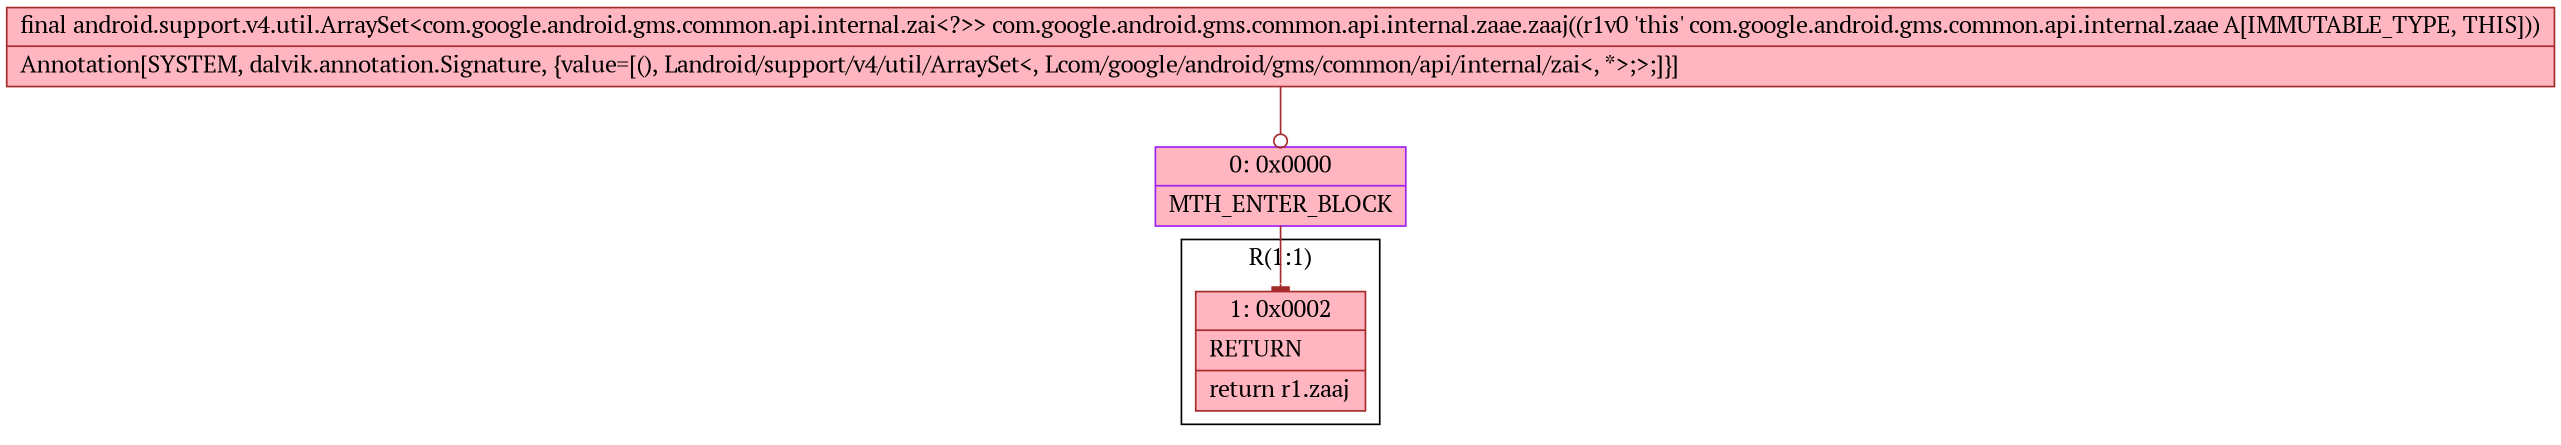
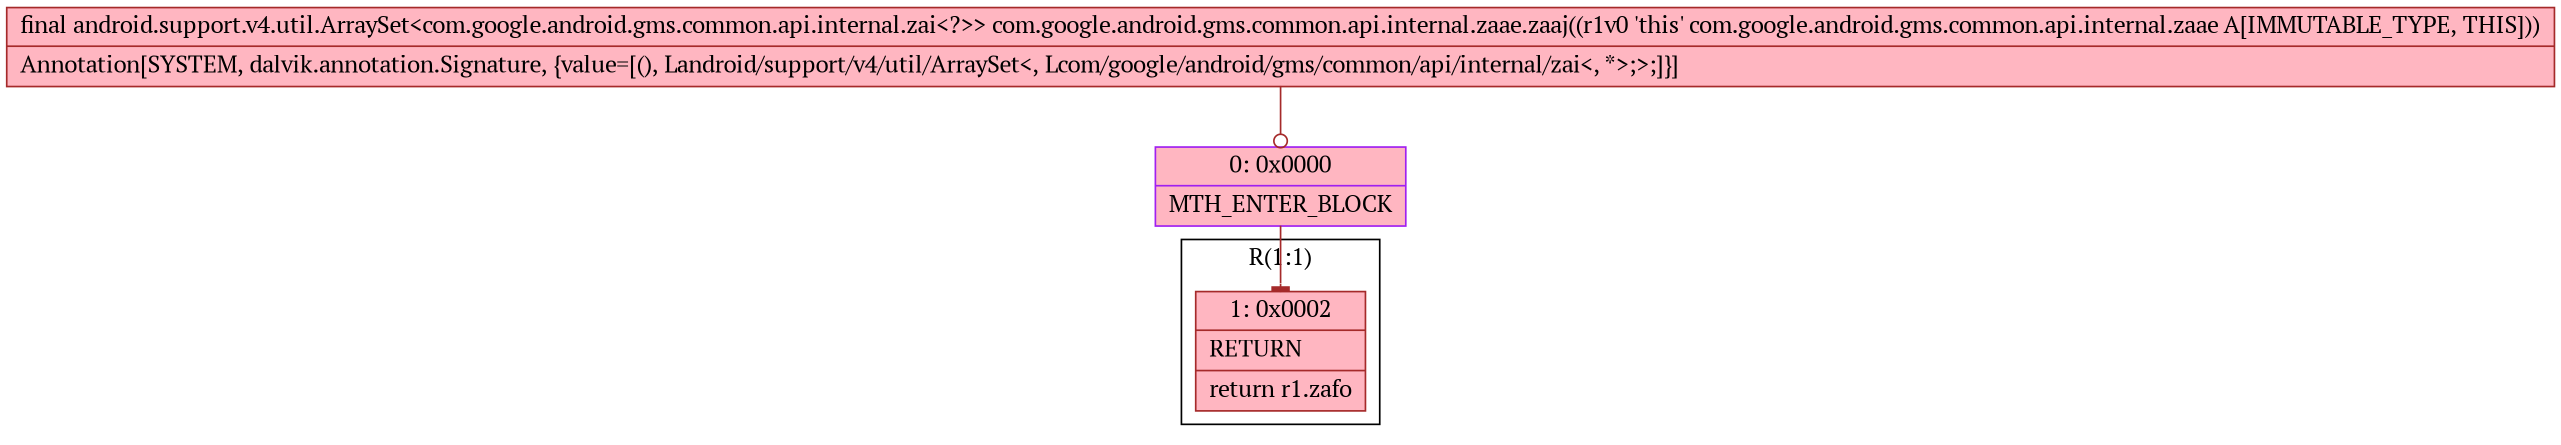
(1280, 390) -> (1281, 390)
